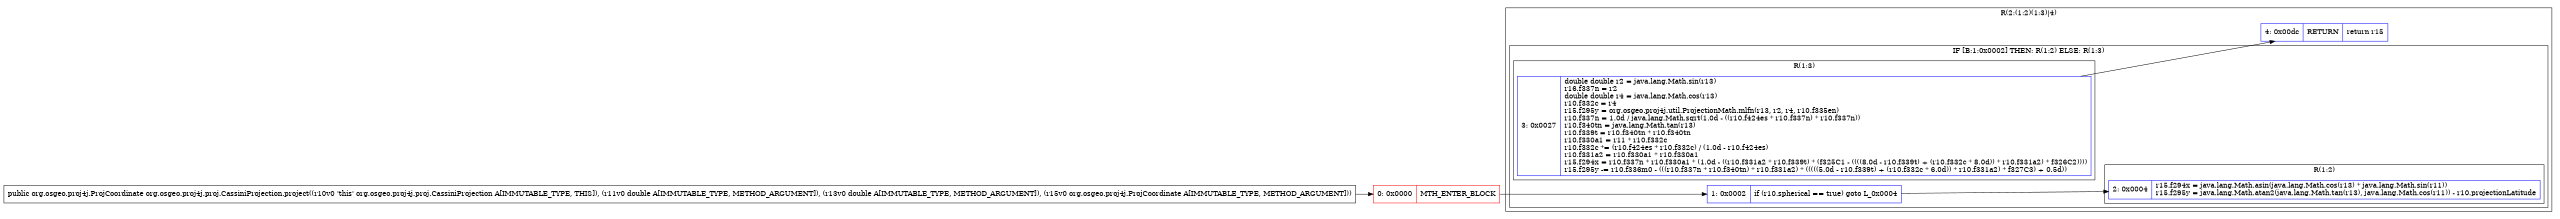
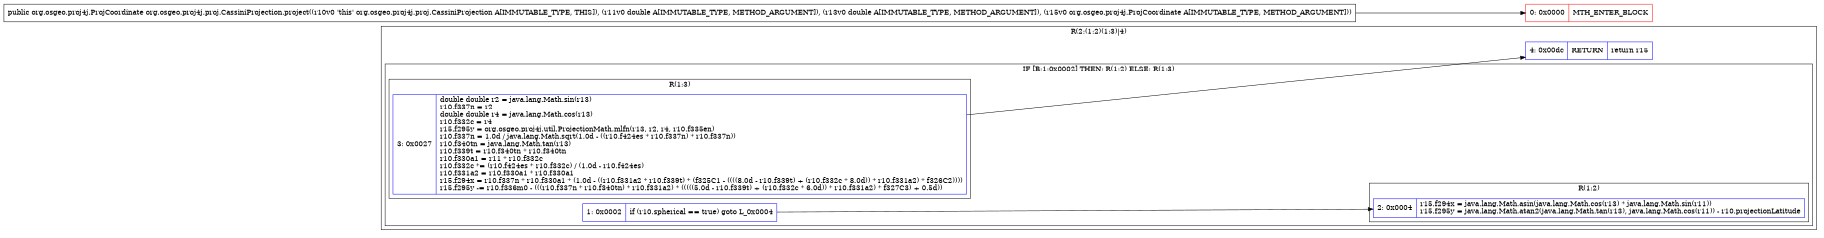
(1591, 89) -> (466, 107)
(1601, 194) -> none
